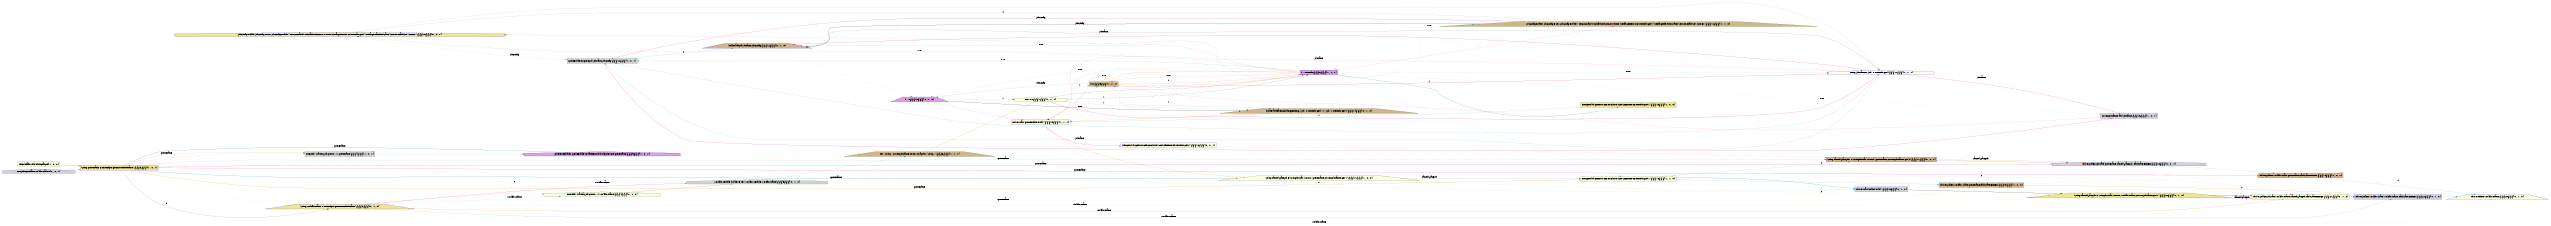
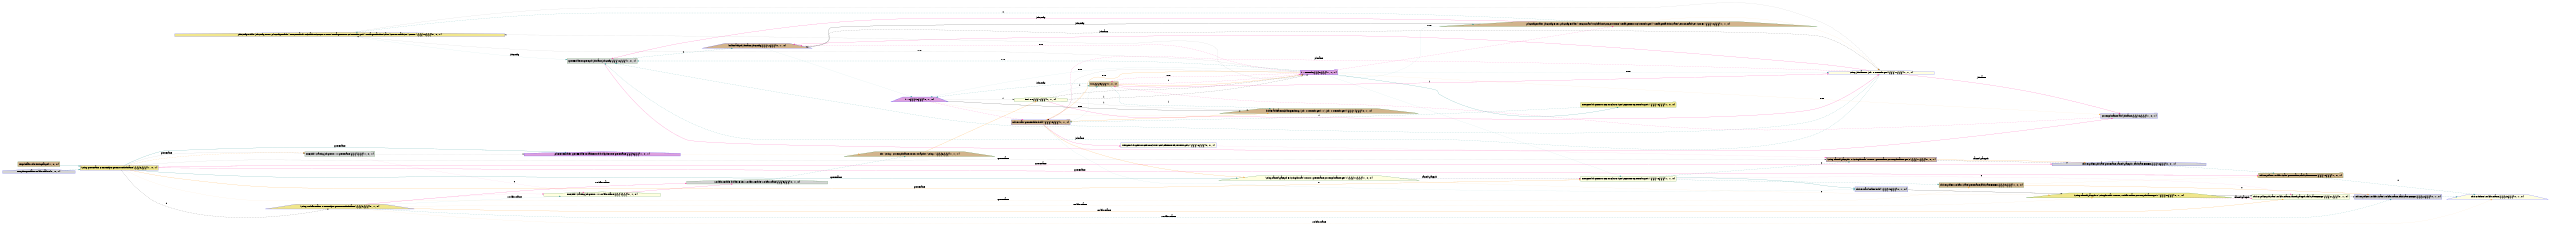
(1041, 122) -> (1041, 122)
(39, 164) -> (39, 164)
